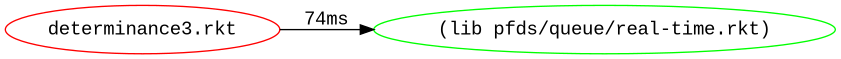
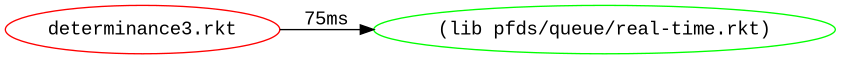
(327, 19) -> (327, 19)
